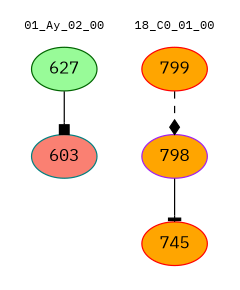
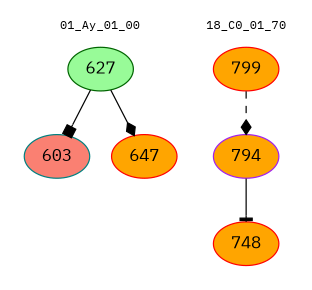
(65, 26) -> (101, 26)
(175, 26) -> (247, 26)
none -> (144, 156)
(175, 156) -> (246, 156)
(175, 244) -> (246, 244)
